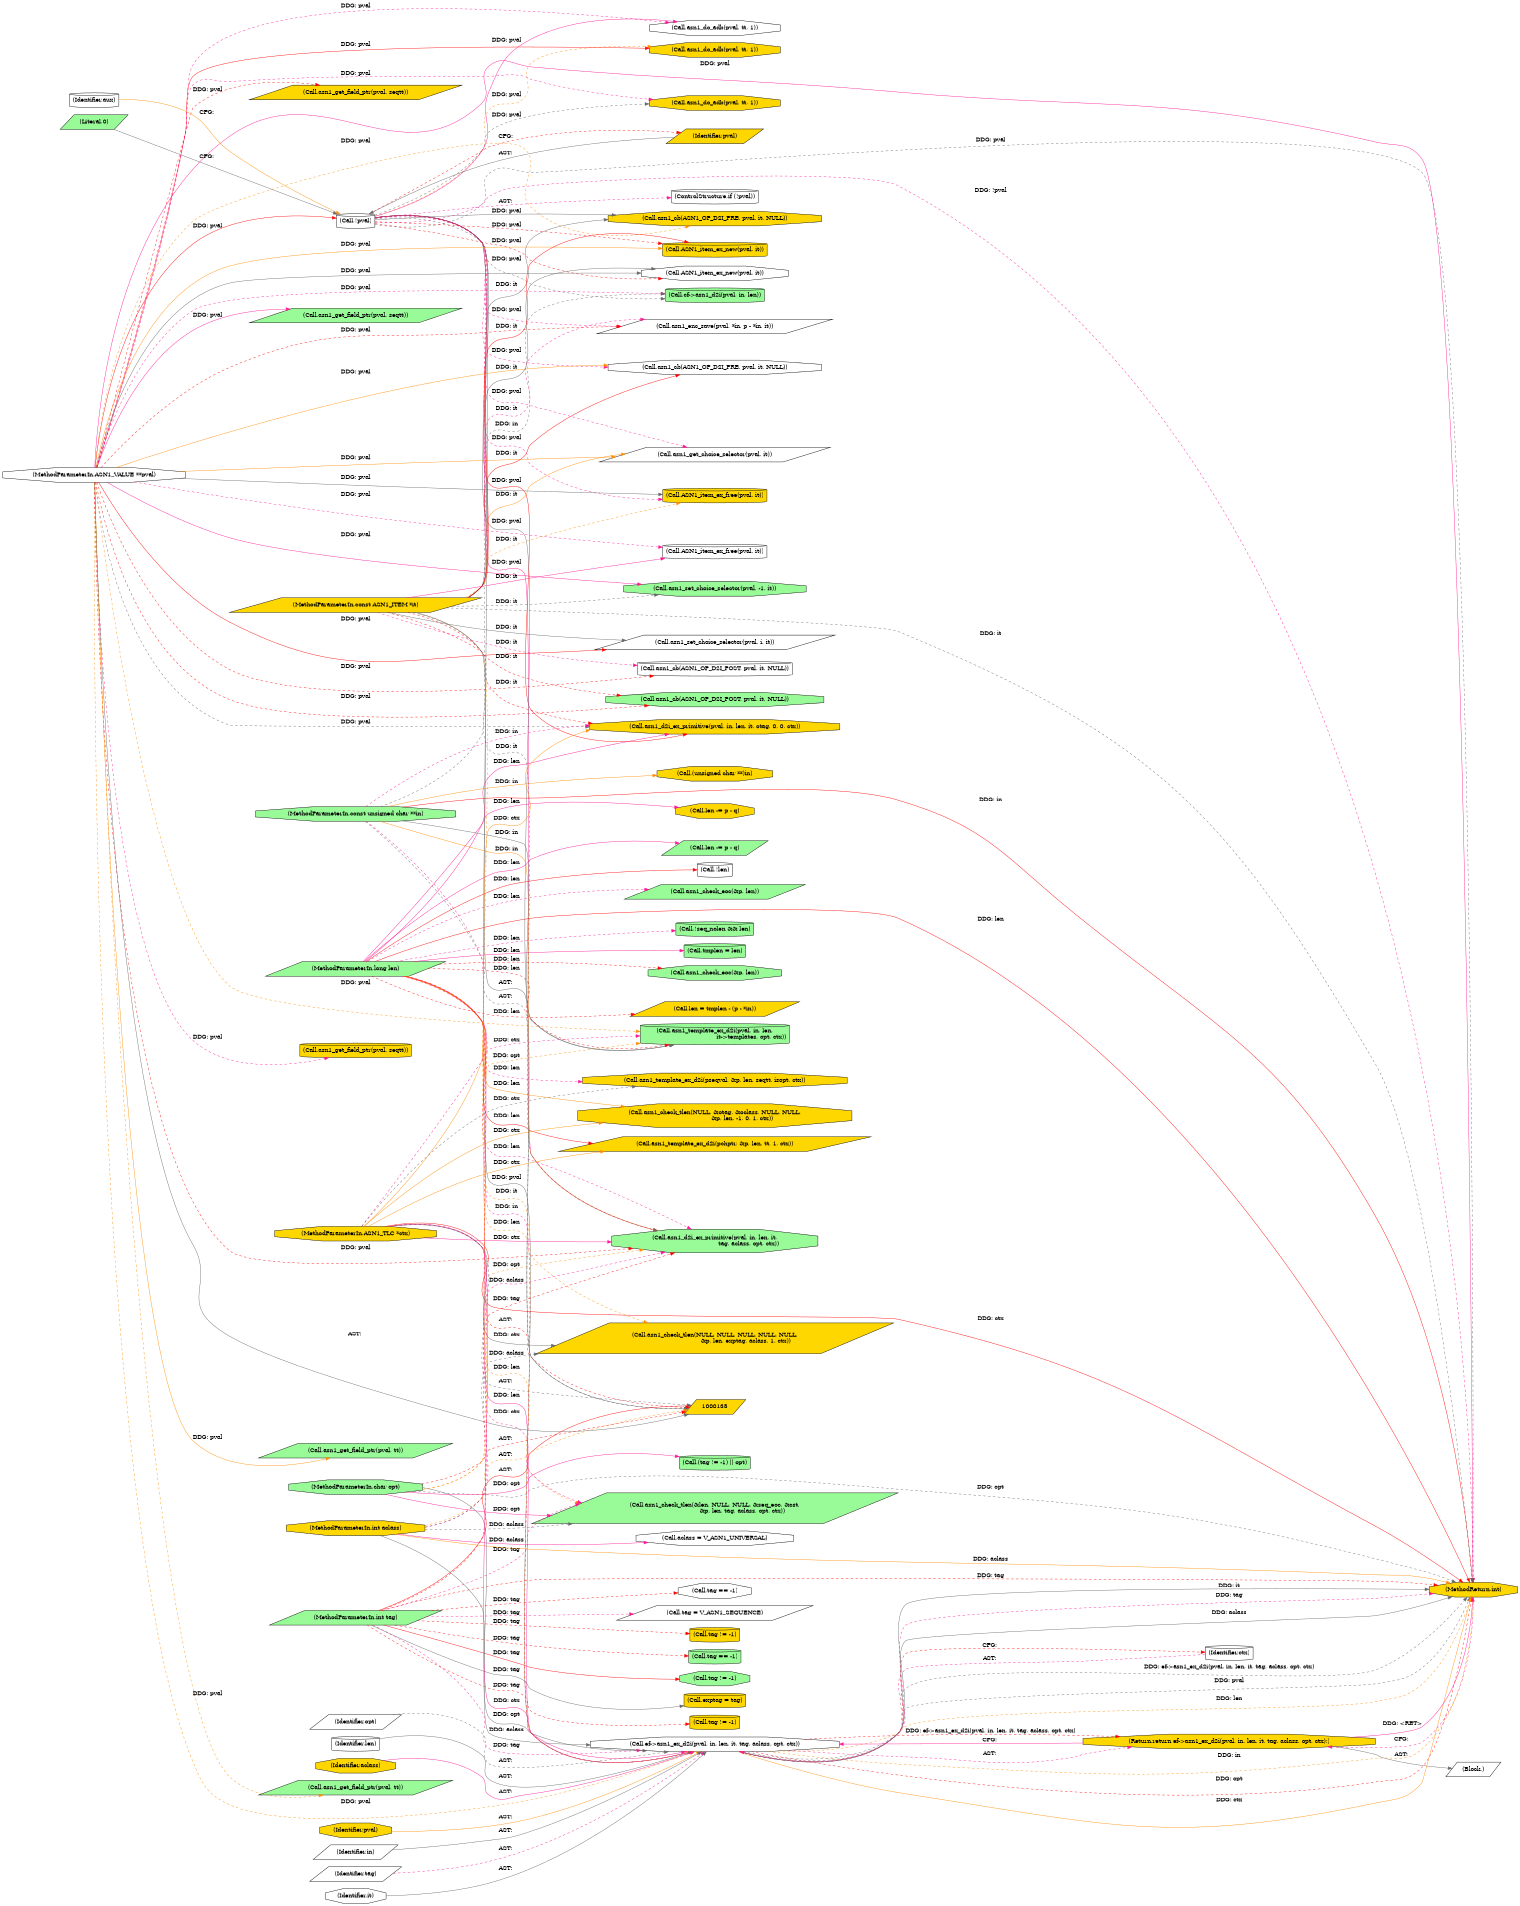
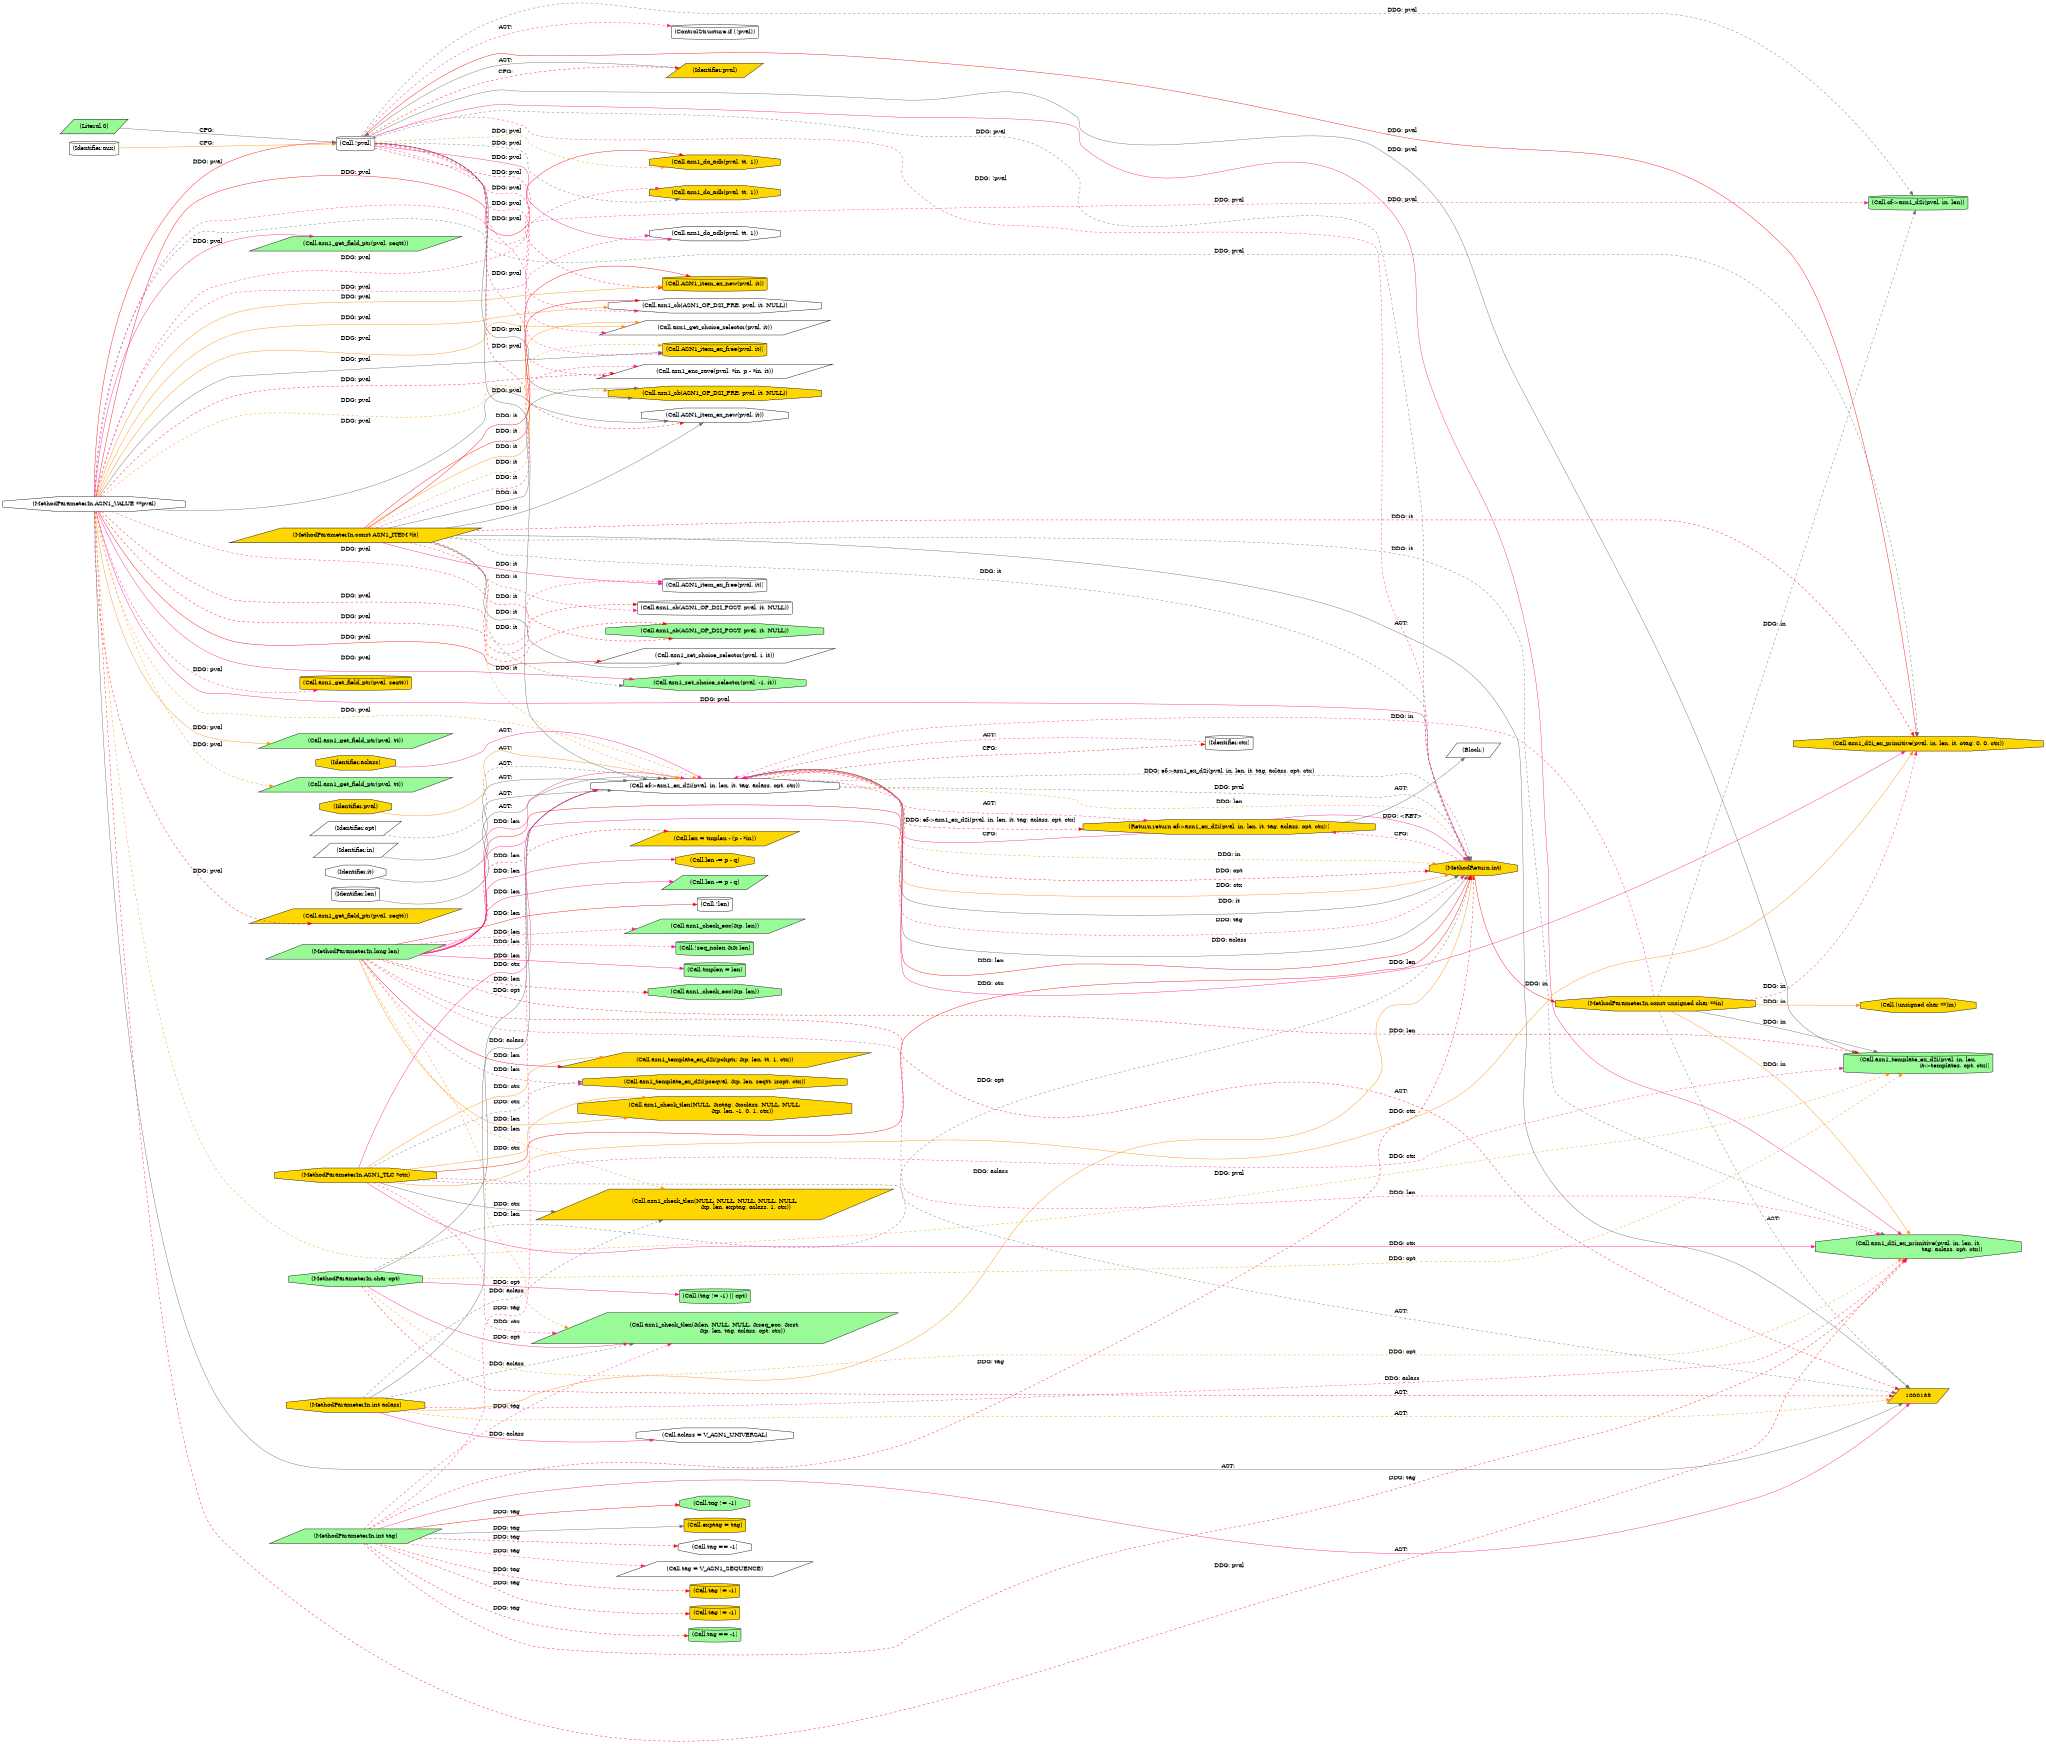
(356, 814) -> (1655, 1004)
(1114, 944) -> (1496, 950)
(506, 1476) -> (1155, 1529)
(356, 1874) -> none
